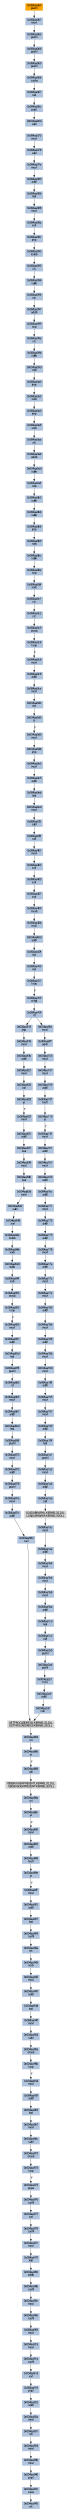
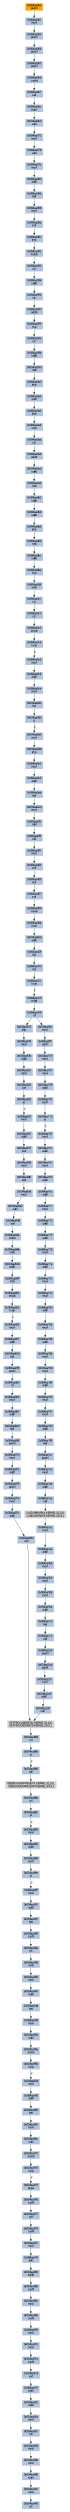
none -> (34, 129)
